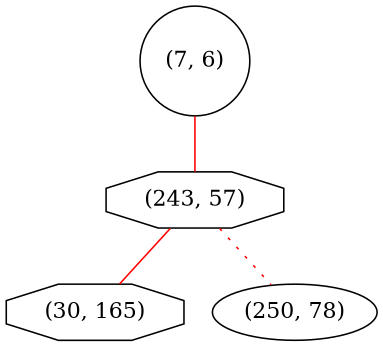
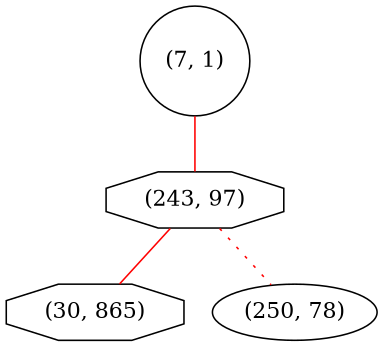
(195, 61) -> (195, 61)
(195, 200) -> (195, 200)
(95, 312) -> (95, 312)
